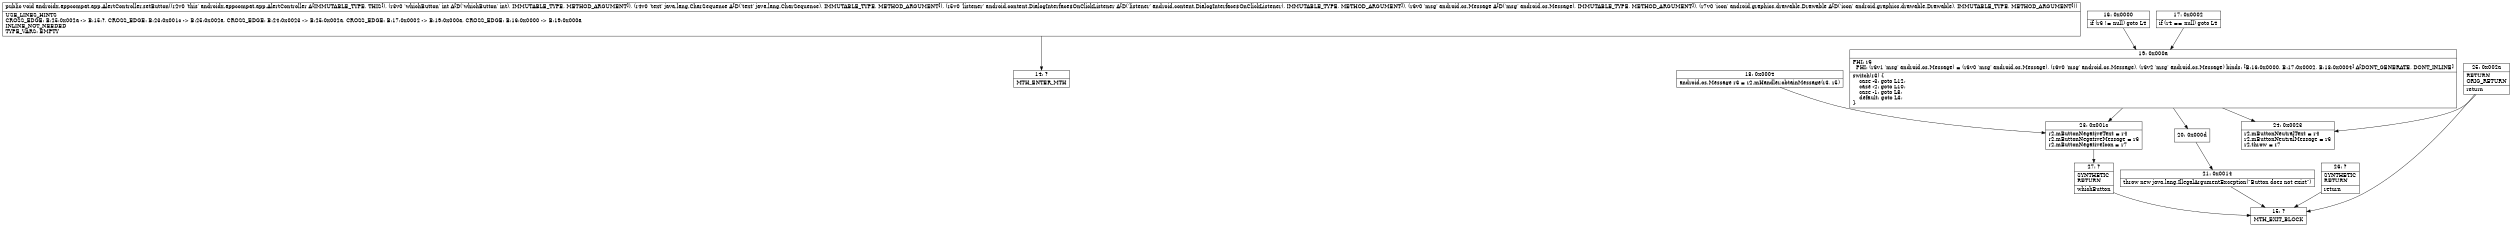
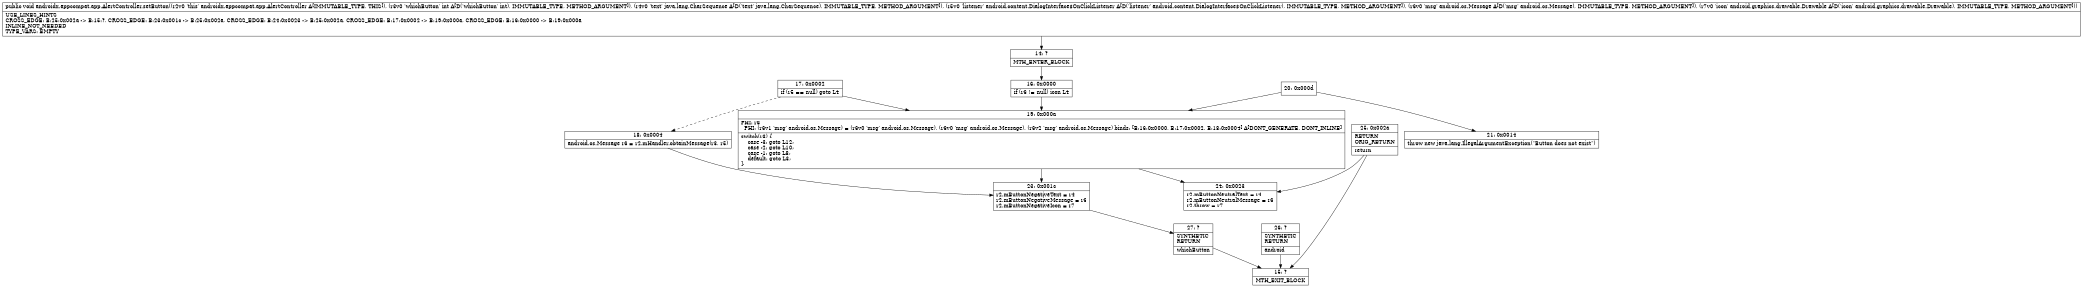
(2118, 23) -> (1042, 93)
(2188, 23) -> (810, 93)
none -> (1042, 71)
(1042, 83) -> (1042, 62)
none -> (727, 113)
(2180, 117) -> (1237, 101)
(2333, 189) -> (1275, 250)
(2246, 196) -> none
